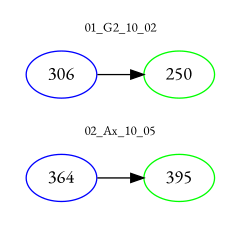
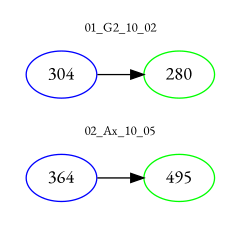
(61, 75) -> (61, 75)
(179, 75) -> (179, 75)
(179, 178) -> (179, 178)
